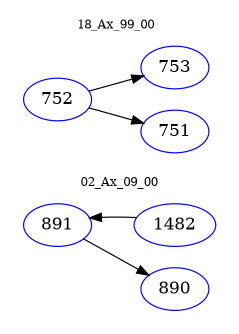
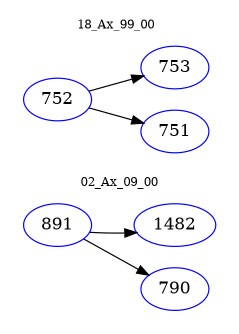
(119, 217) -> (107, 233)
(175, 289) -> (175, 289)
